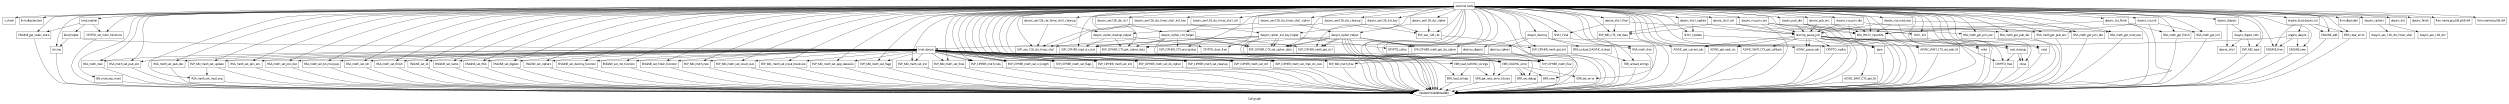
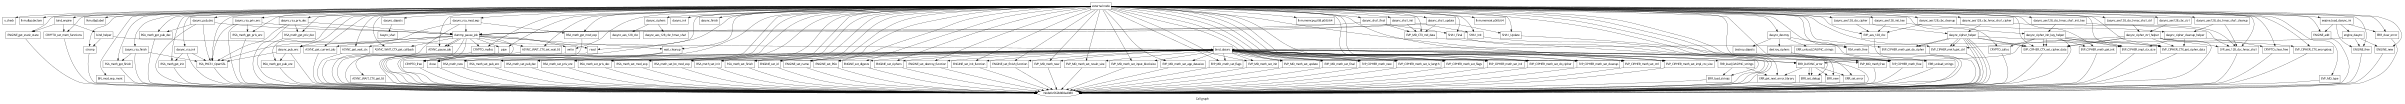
(1814, 27) -> (377, 41)
(2246, 35) -> none
(207, 71) -> (932, 53)
